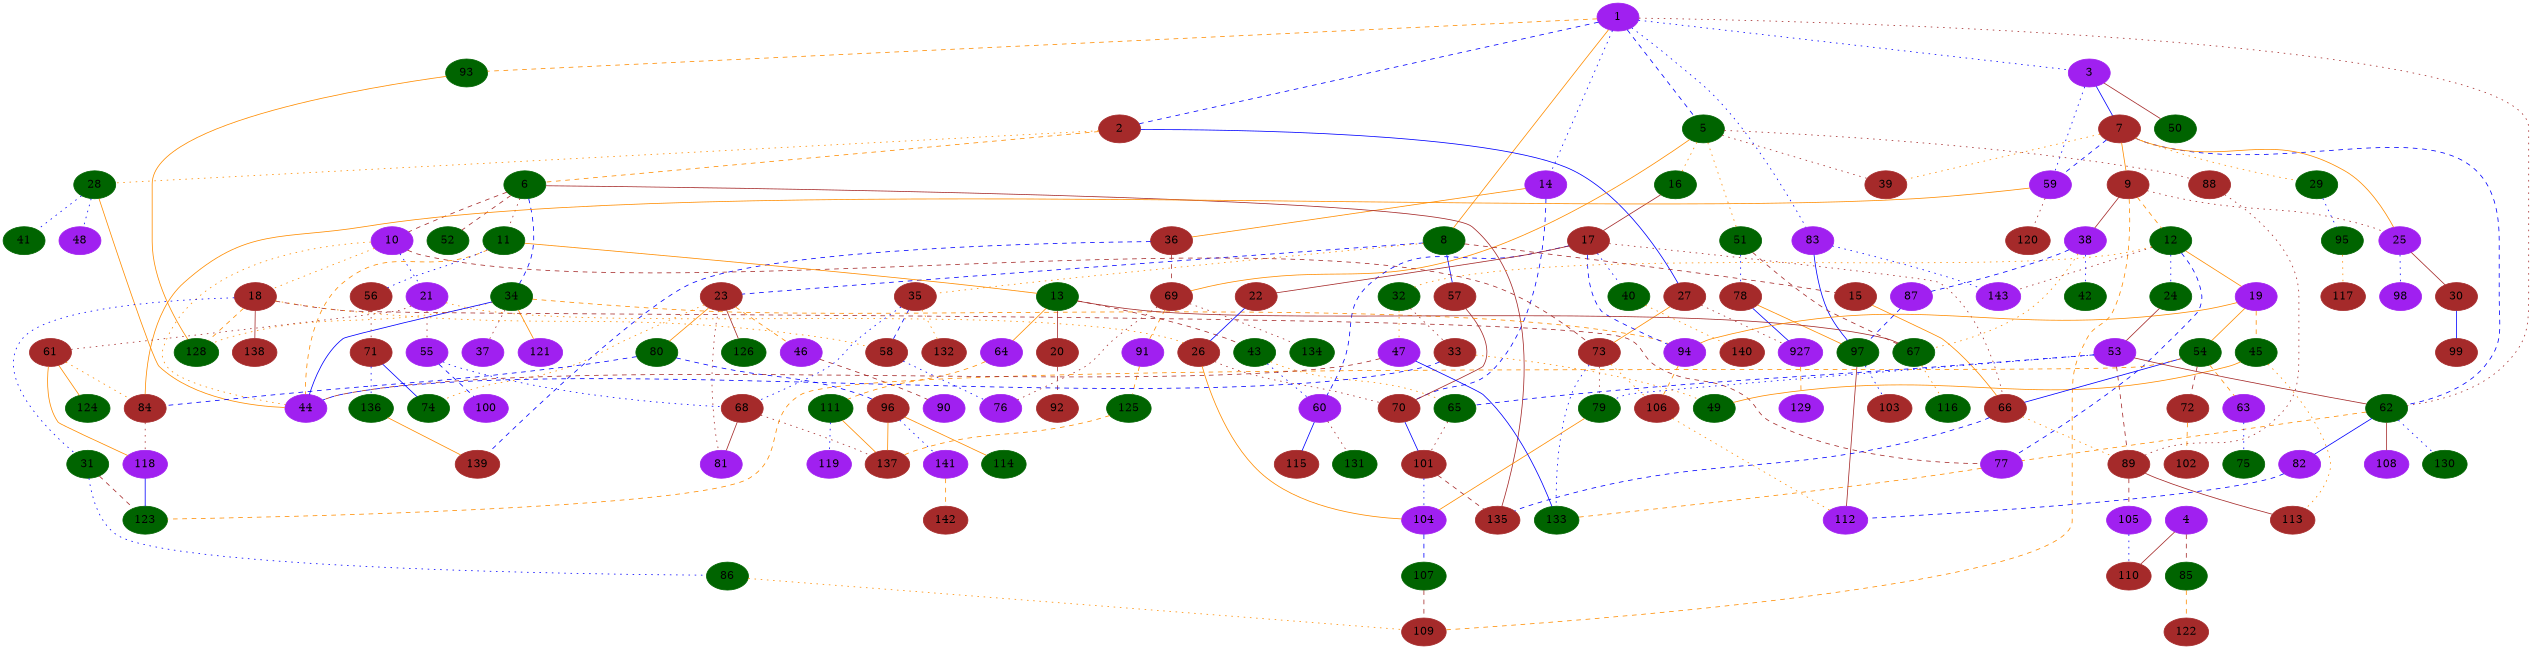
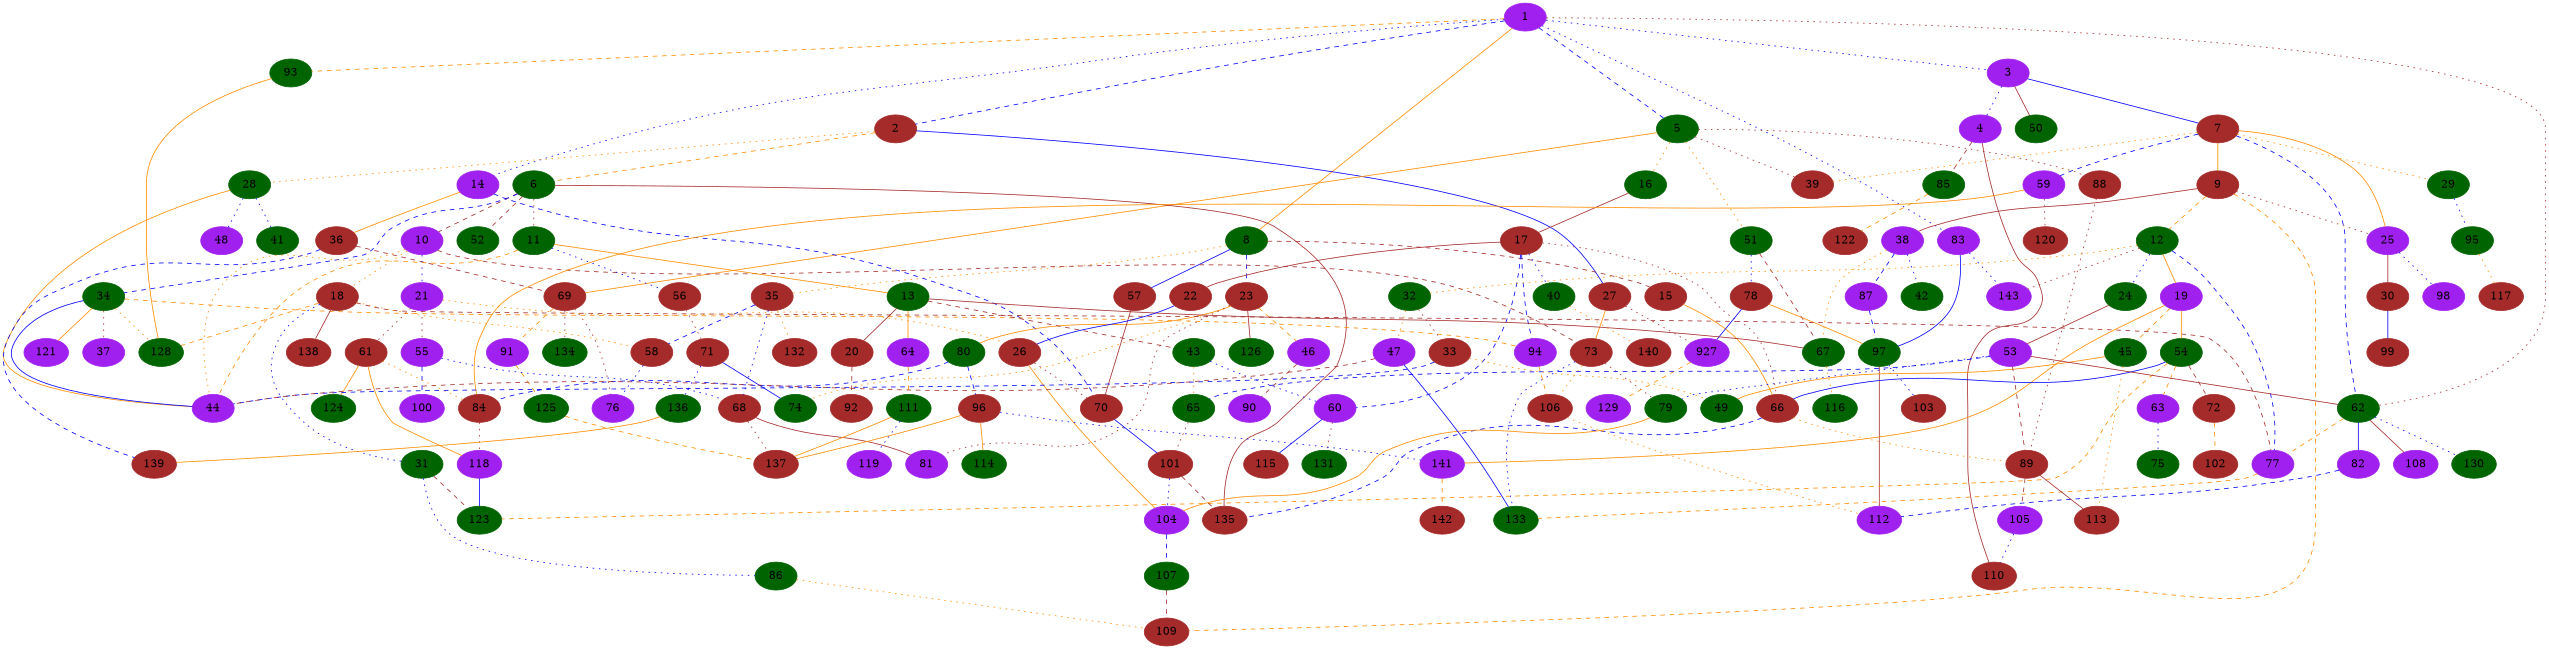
(2070, 129) -> (1994, 101)
(1981, 317) -> (1831, 443)
